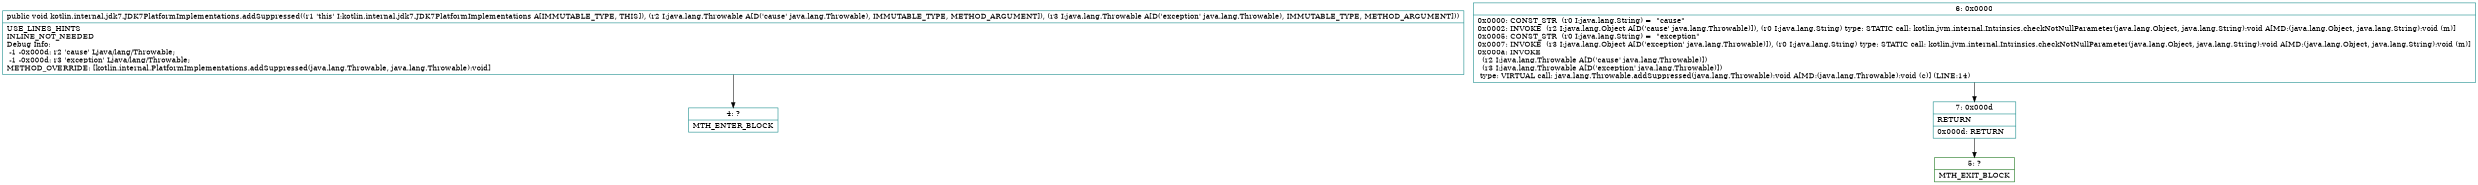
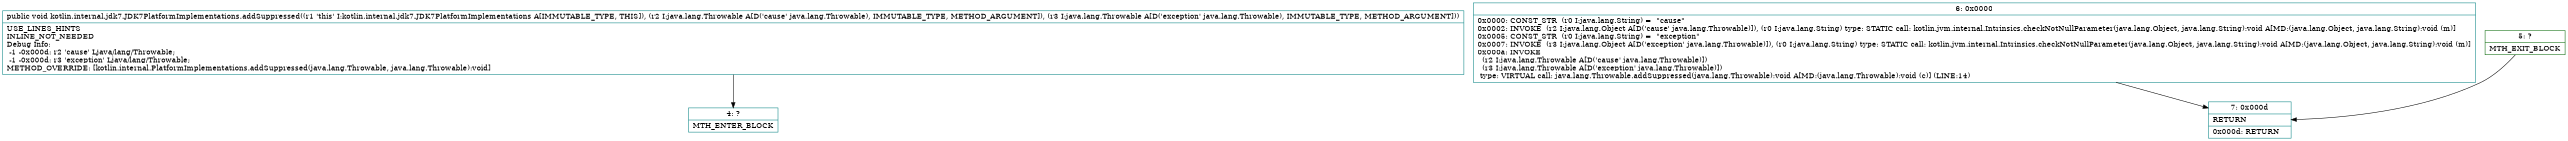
(1974, 145) -> (2412, 105)
